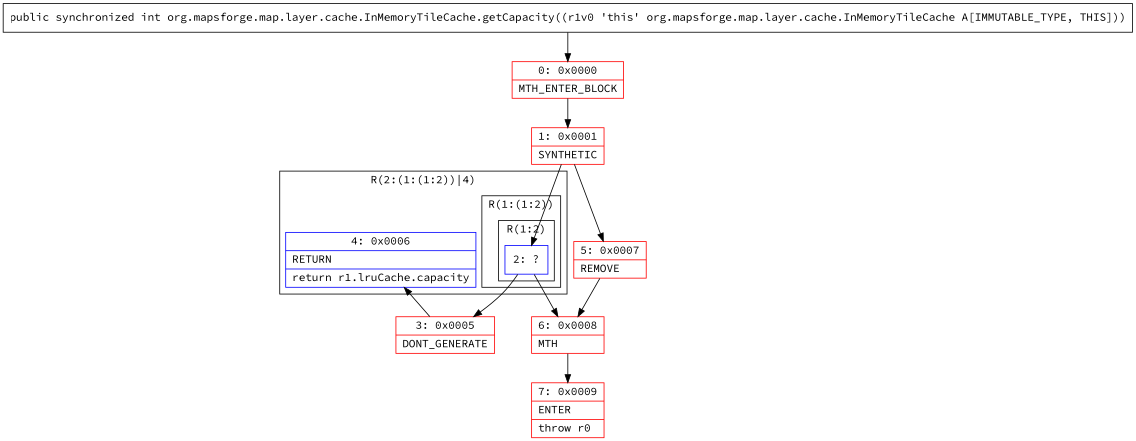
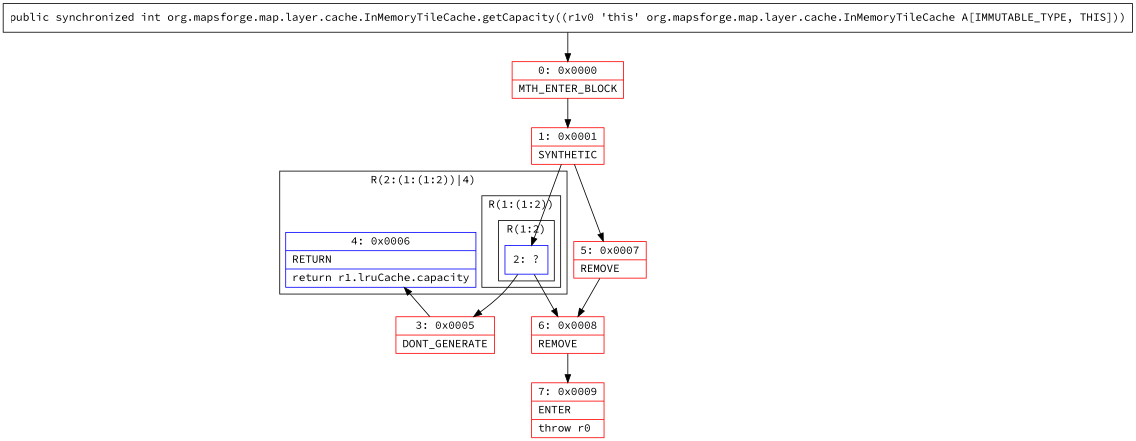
(548, 344) -> (558, 344)
